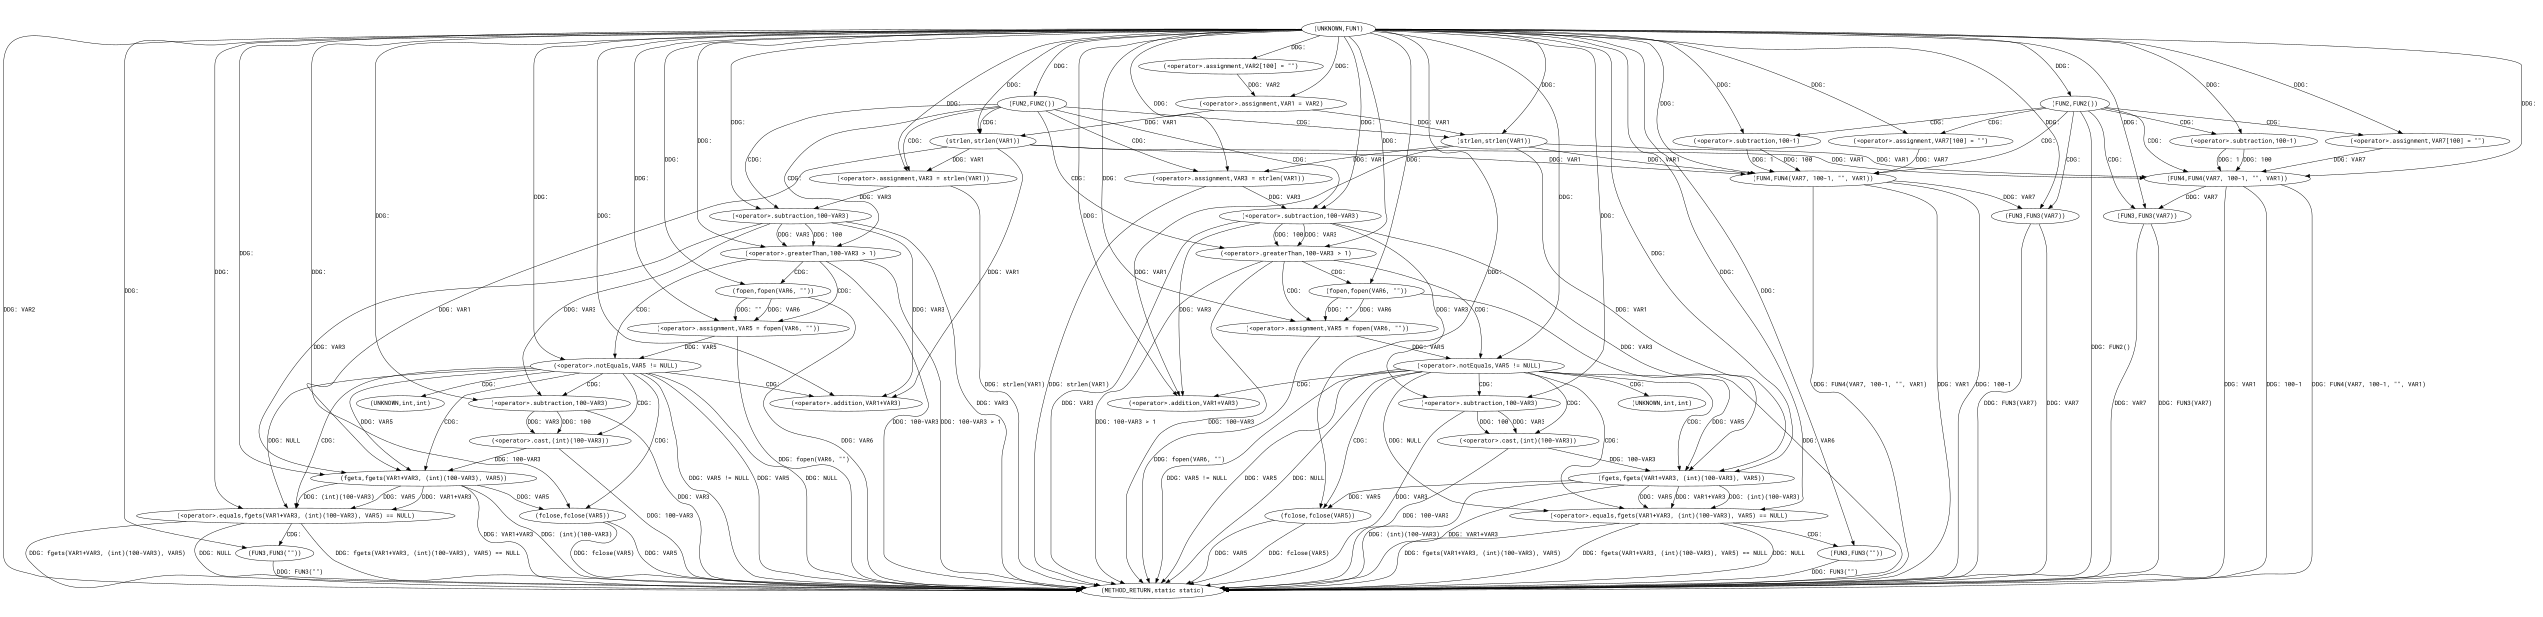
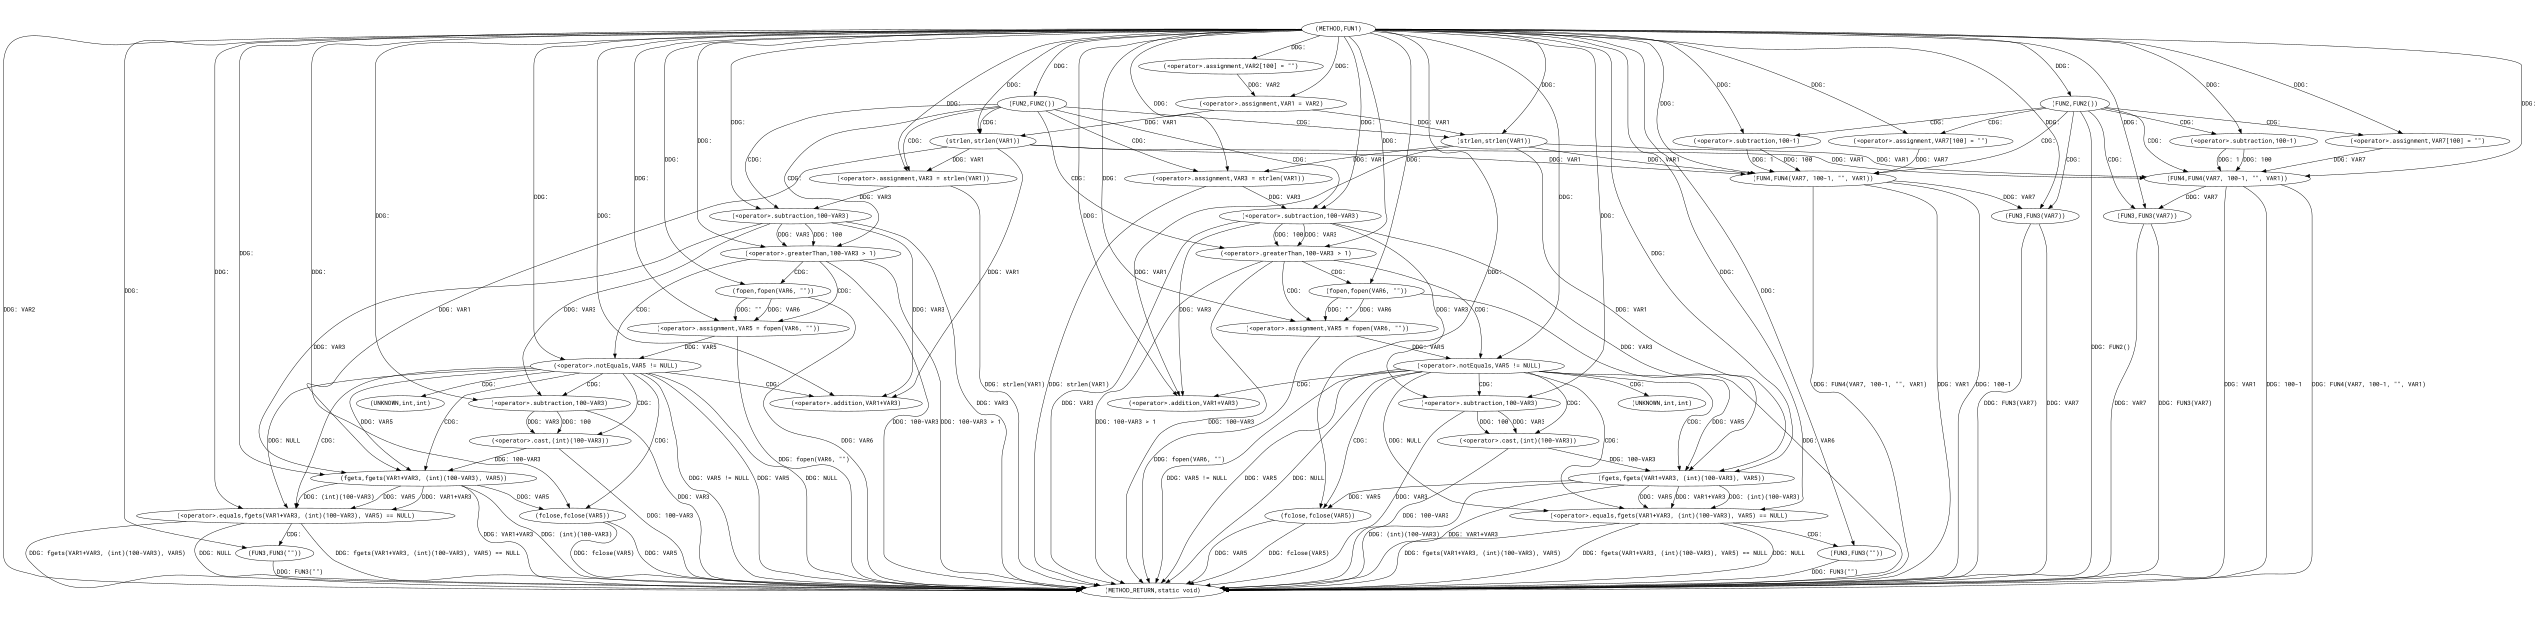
(1339, 29) -> (1339, 29)
(1153, 591) -> (1153, 591)
